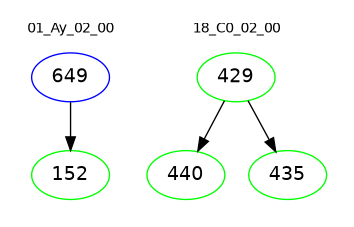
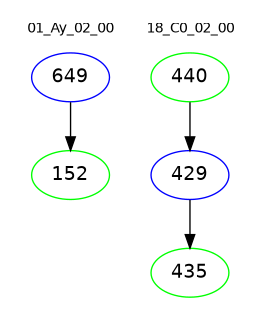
(236, 77) -> (190, 175)
(214, 120) -> (190, 120)
